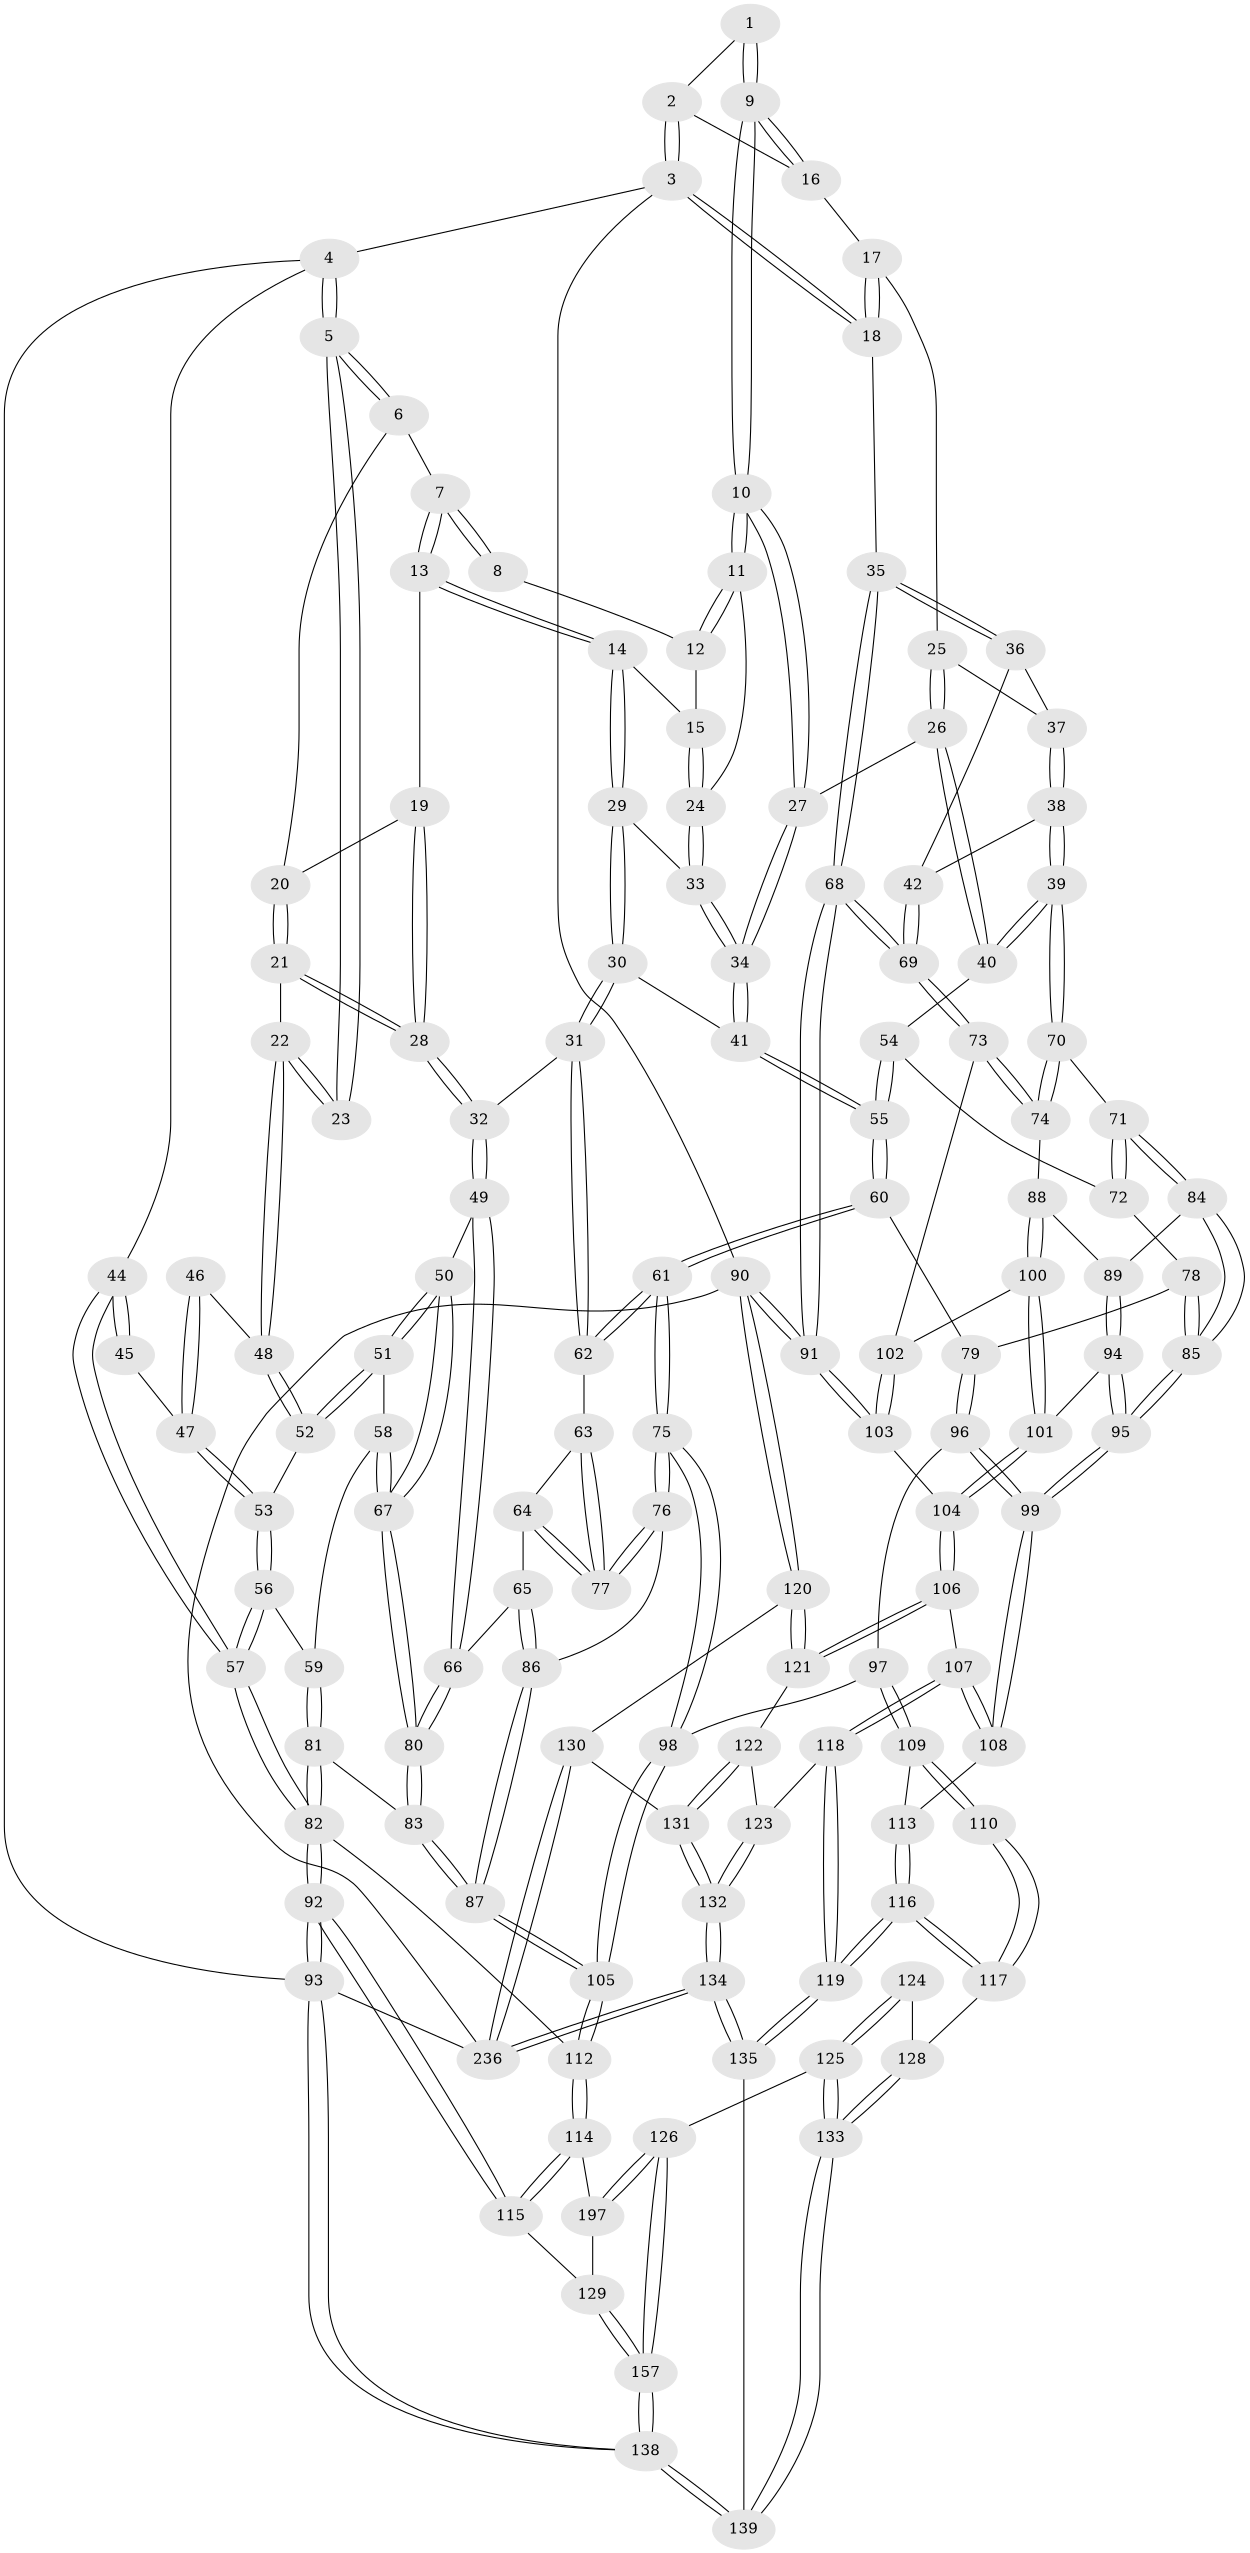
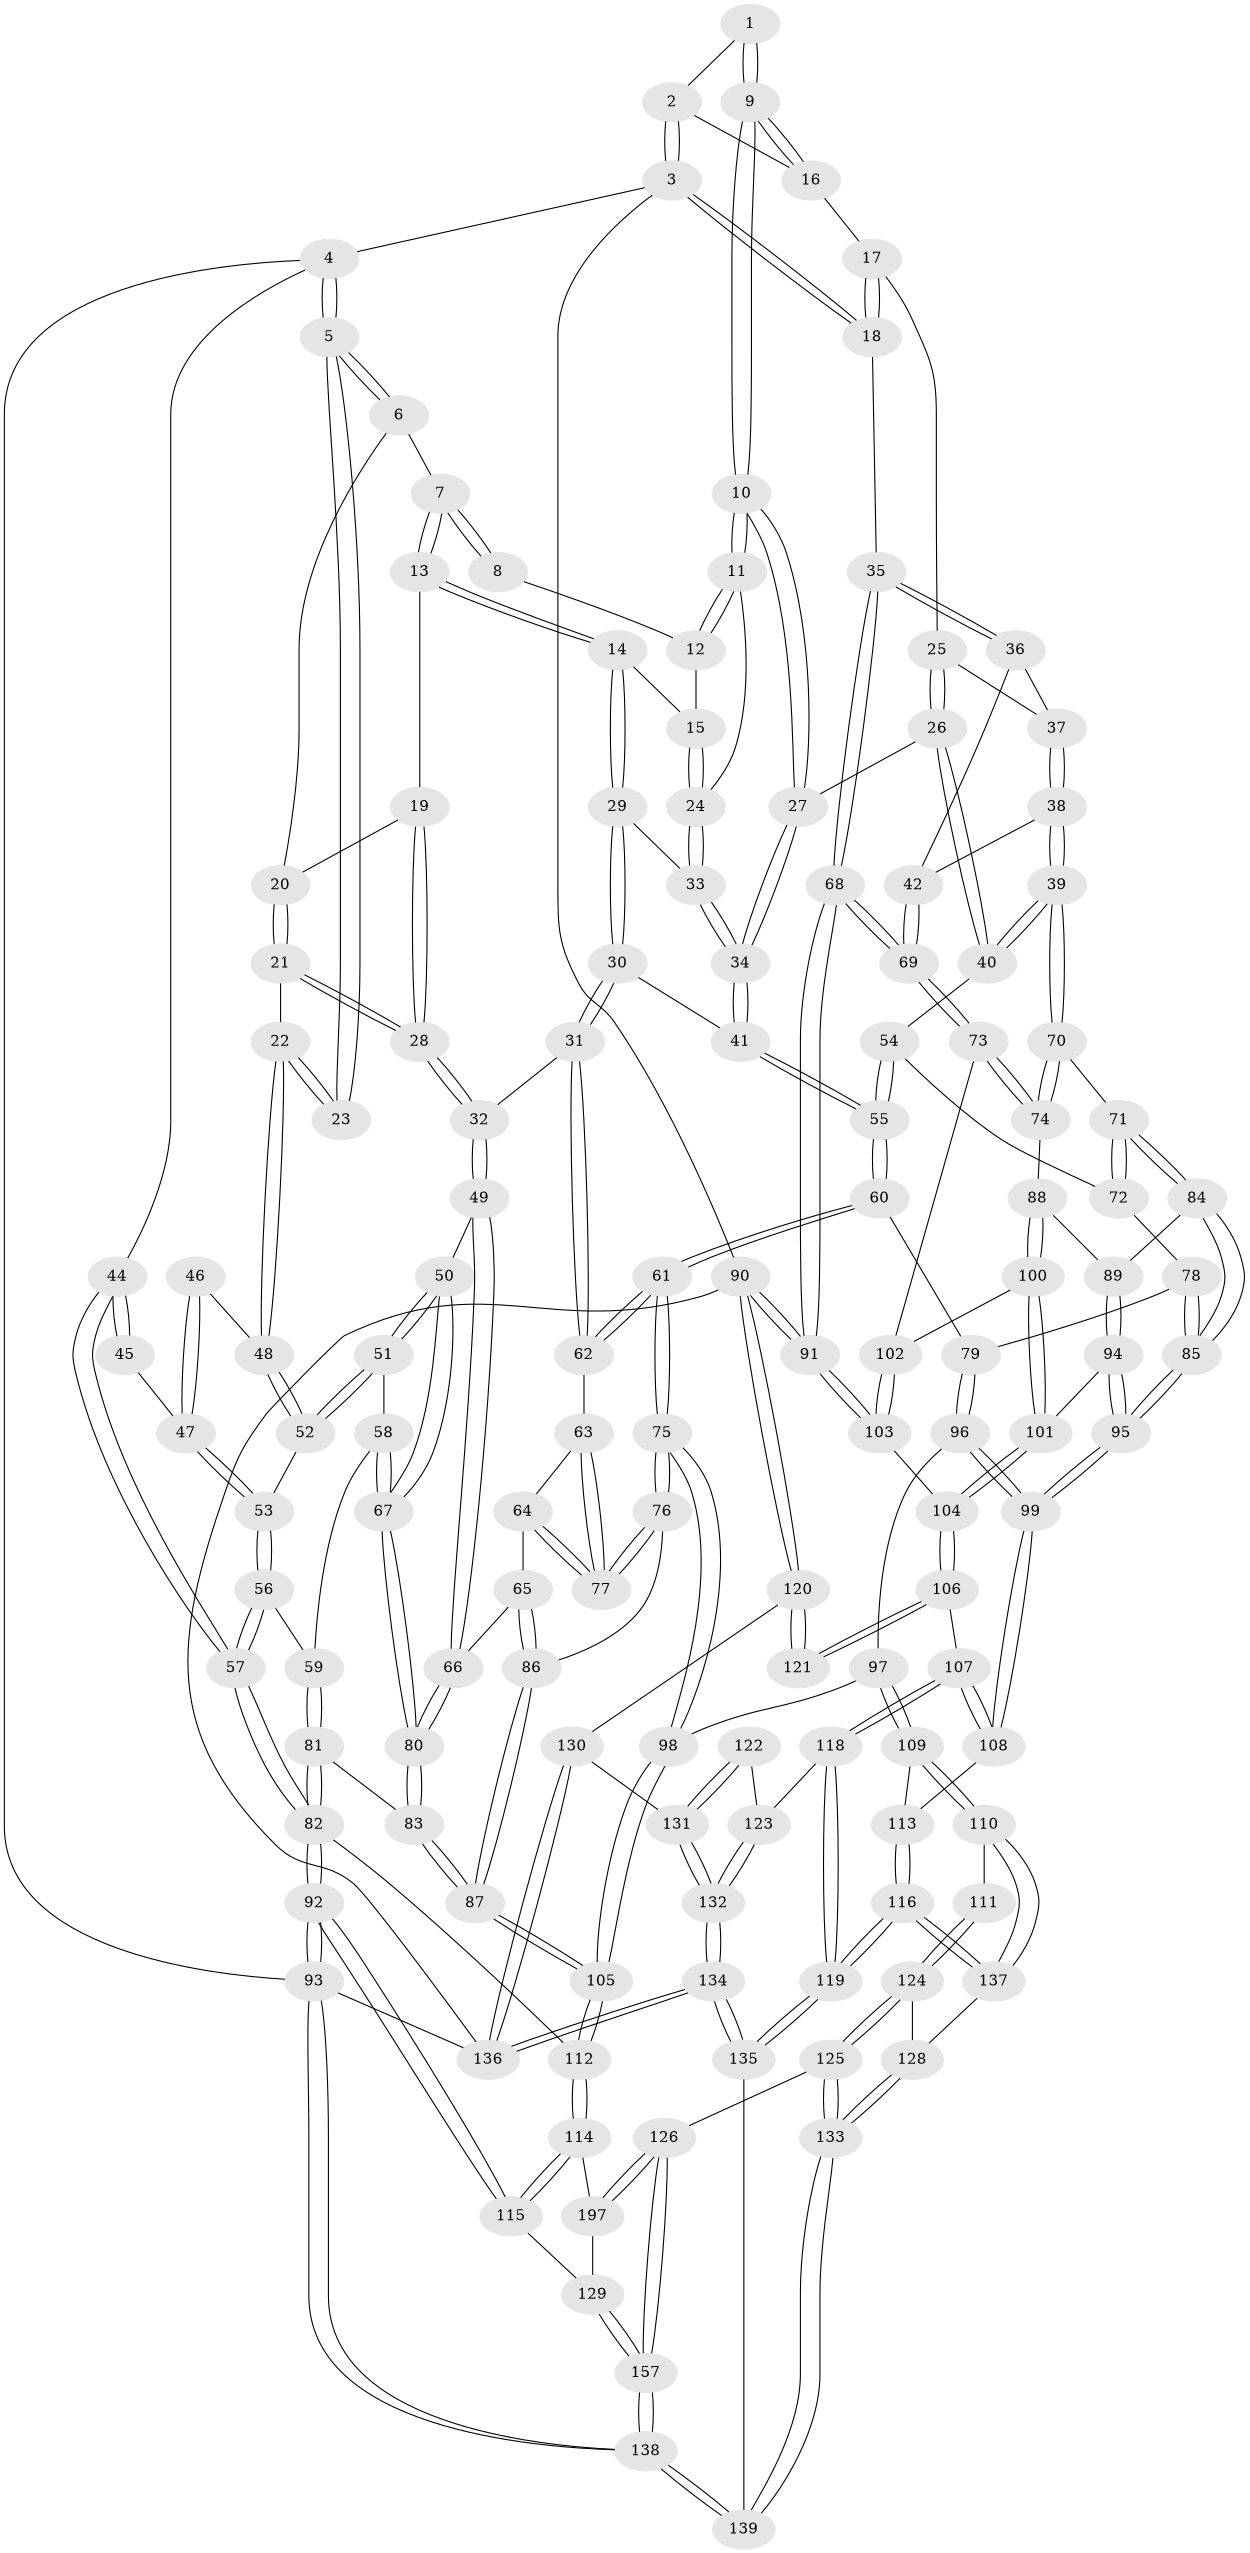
(779, 1699) -> none
none -> (984, 1903)
(994, 1981) -> (994, 1981)
(488, 2060) -> (488, 2060)
